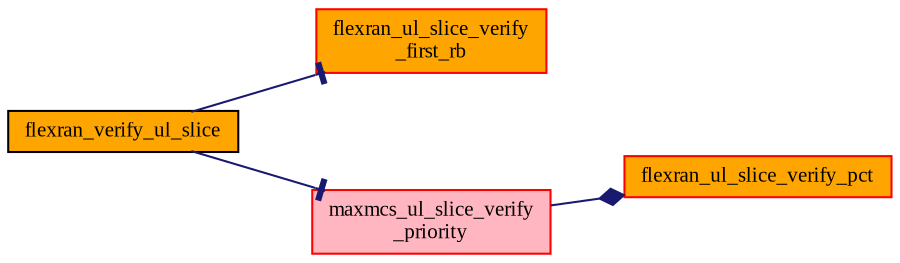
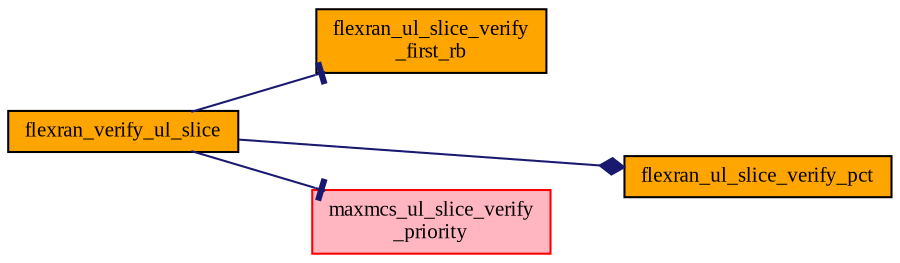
(431, 41) -> (431, 41)
(758, 177) -> (758, 177)
(575, 202) -> (419, 153)
